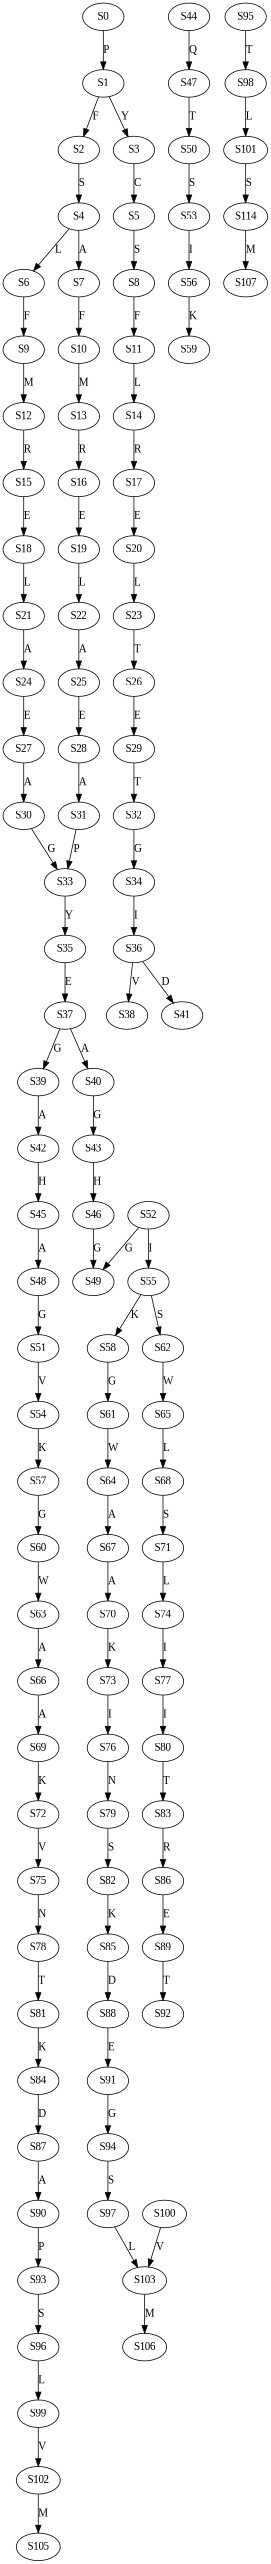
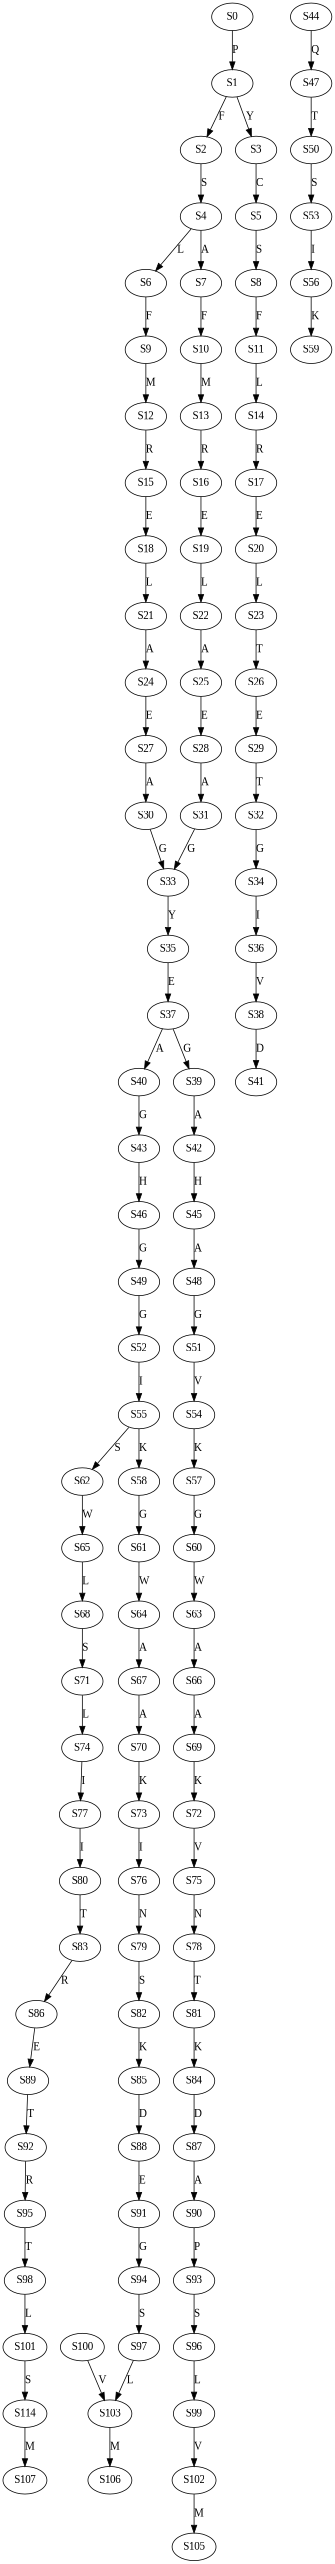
(77, 849) -> (191, 849)
(156, 979) -> (256, 1045)
(123, 1246) -> (139, 1311)
none -> (25, 2177)
